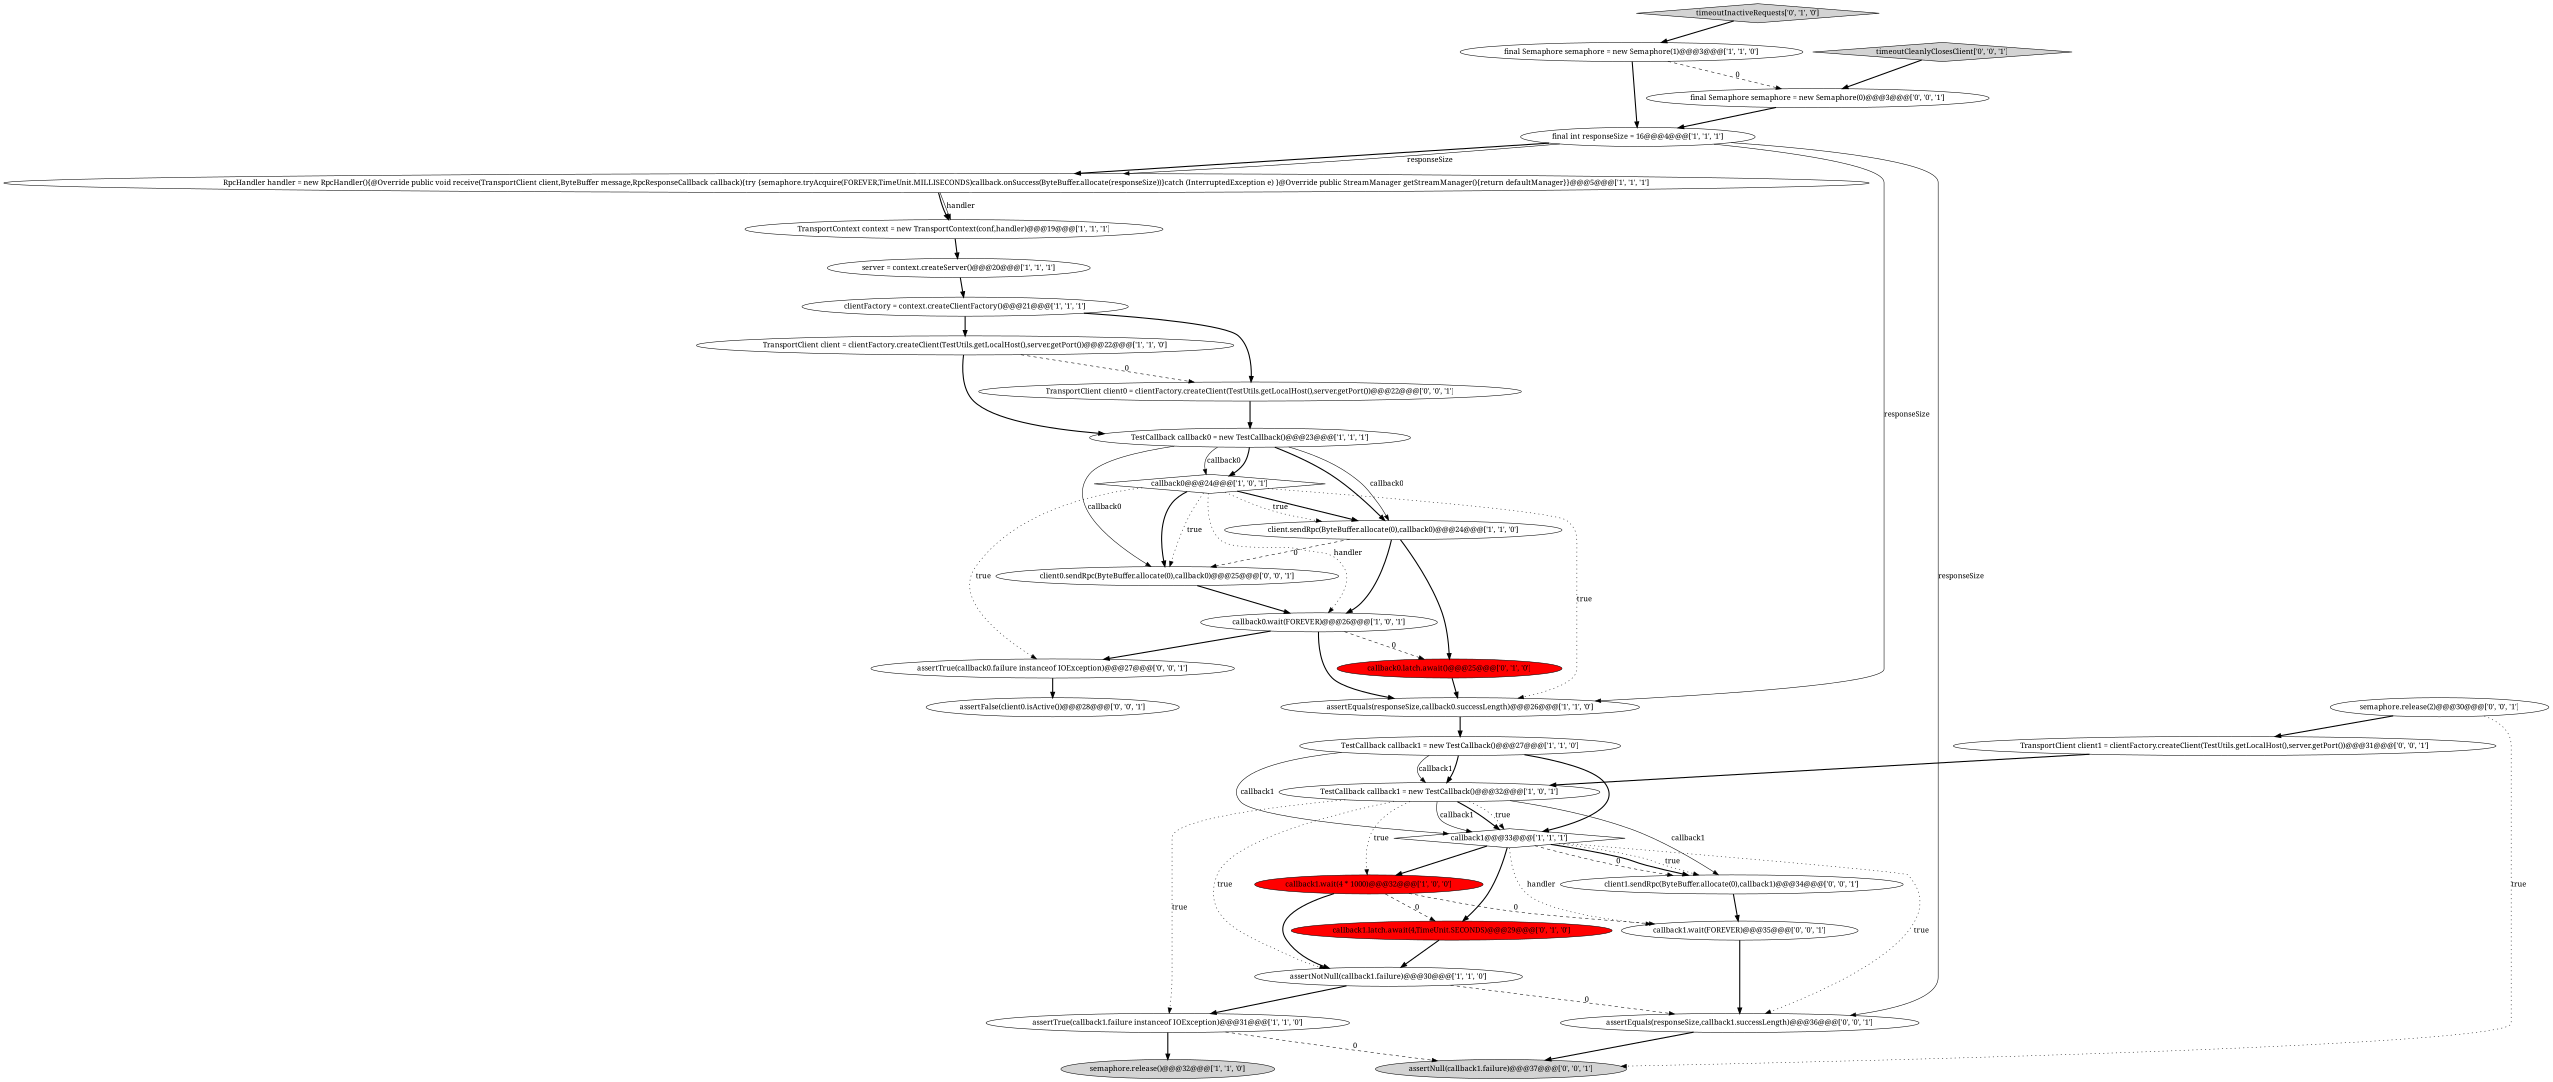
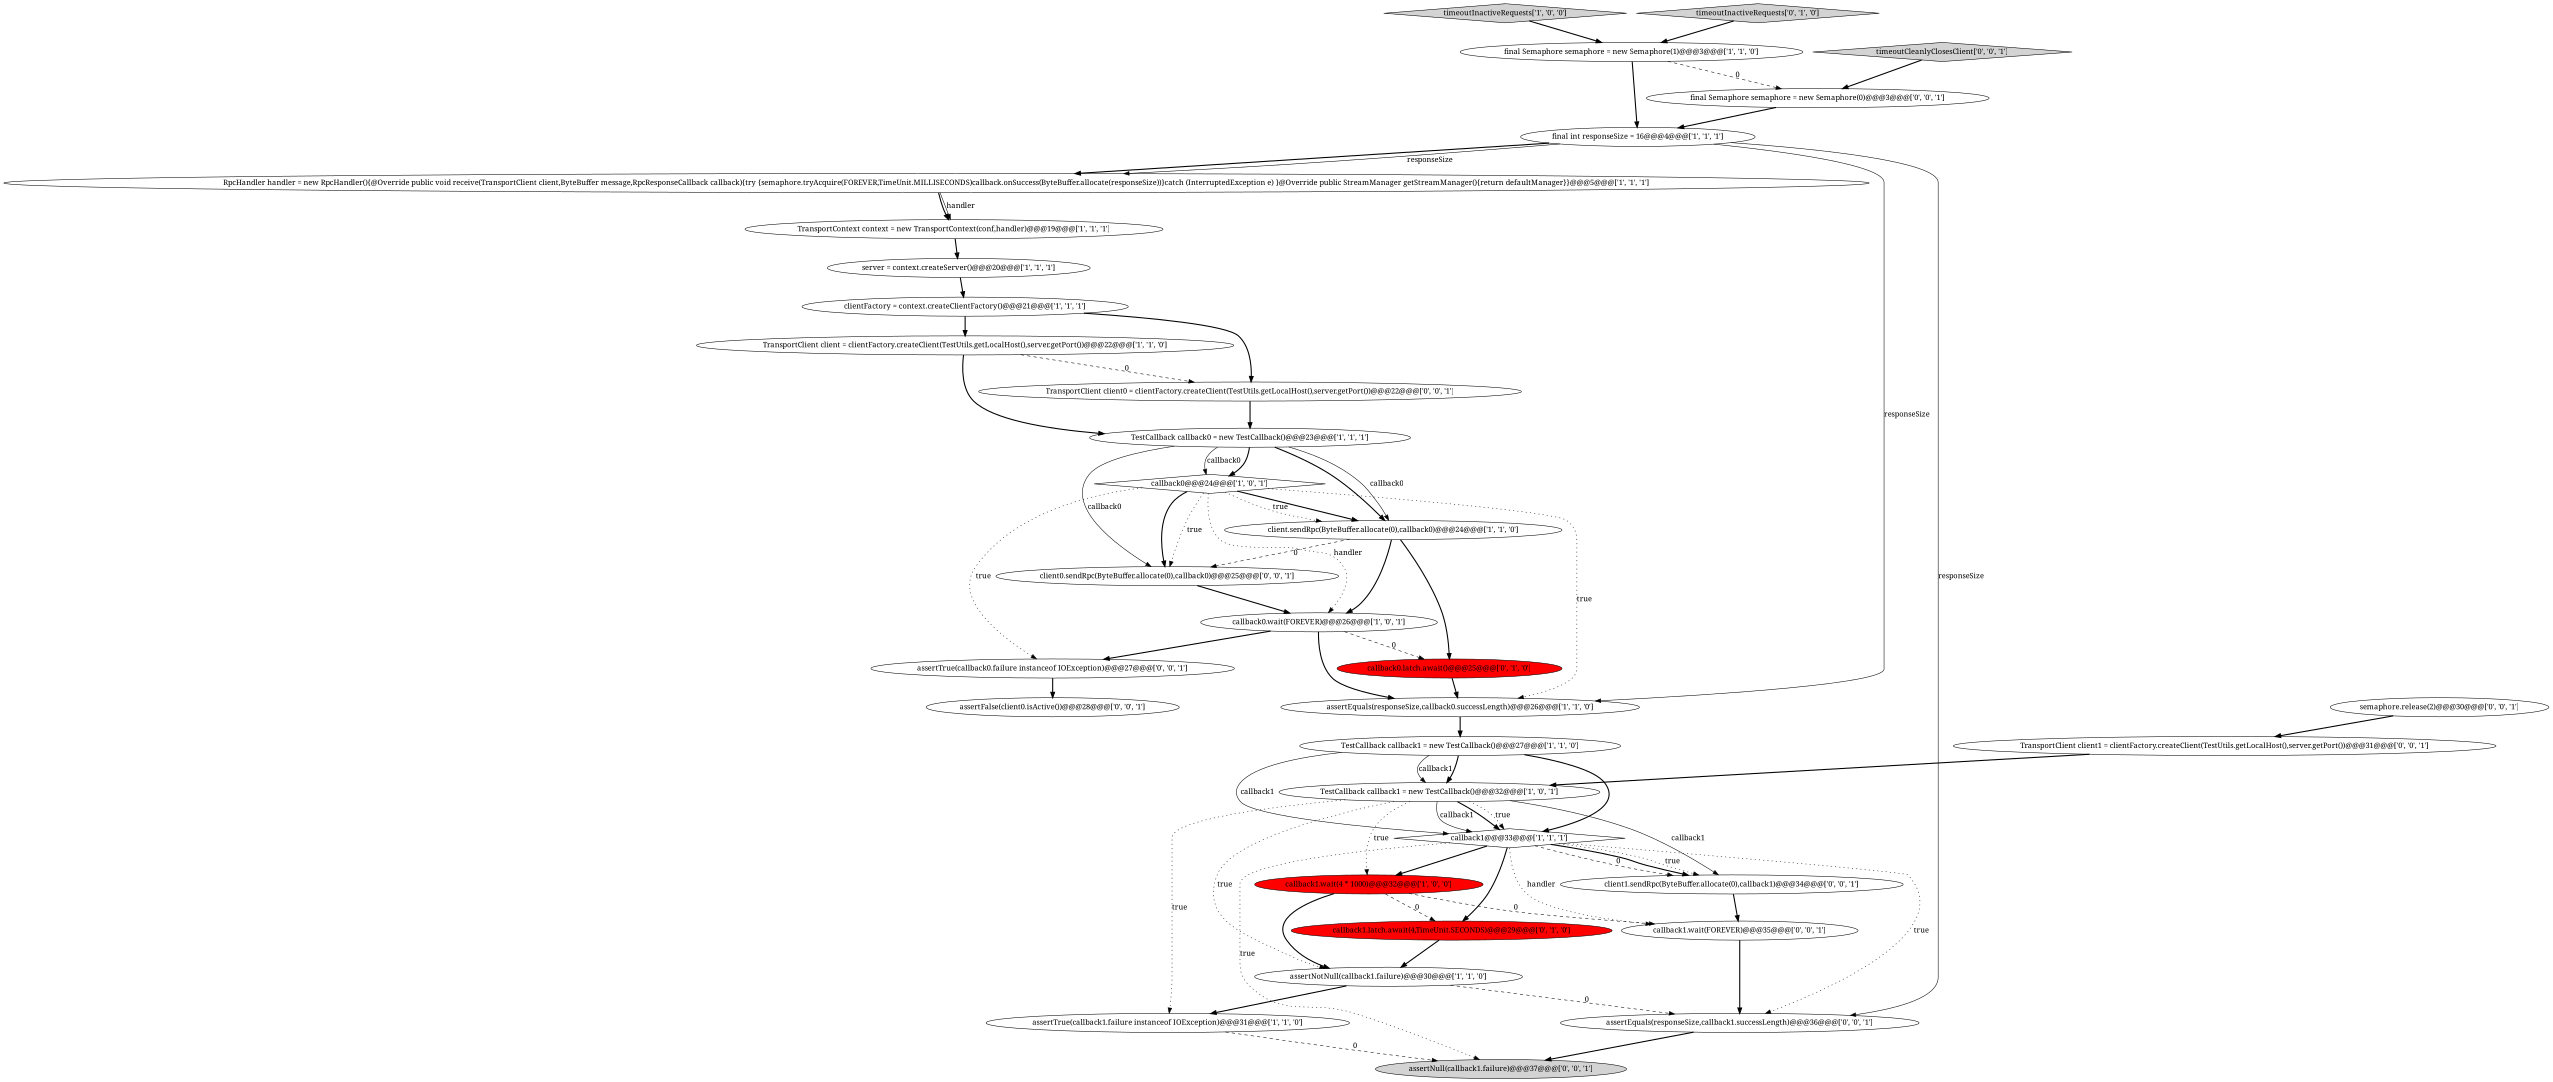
none -> (1505, 13)
(2230, 1048) -> (1240, 947)
(1168, 1069) -> none
